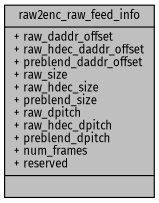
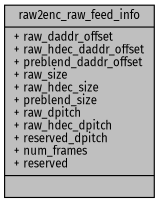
(63, 139) -> (61, 139)
